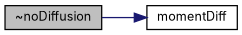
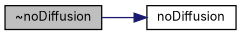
(192, 18) -> (191, 18)
